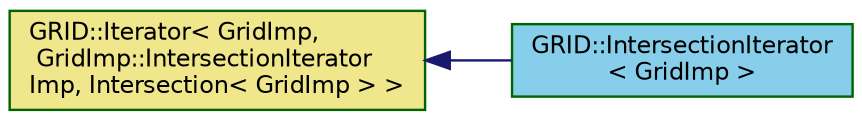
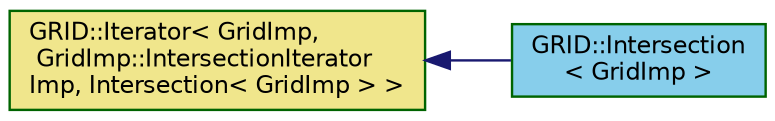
(682, 60) -> (639, 60)
